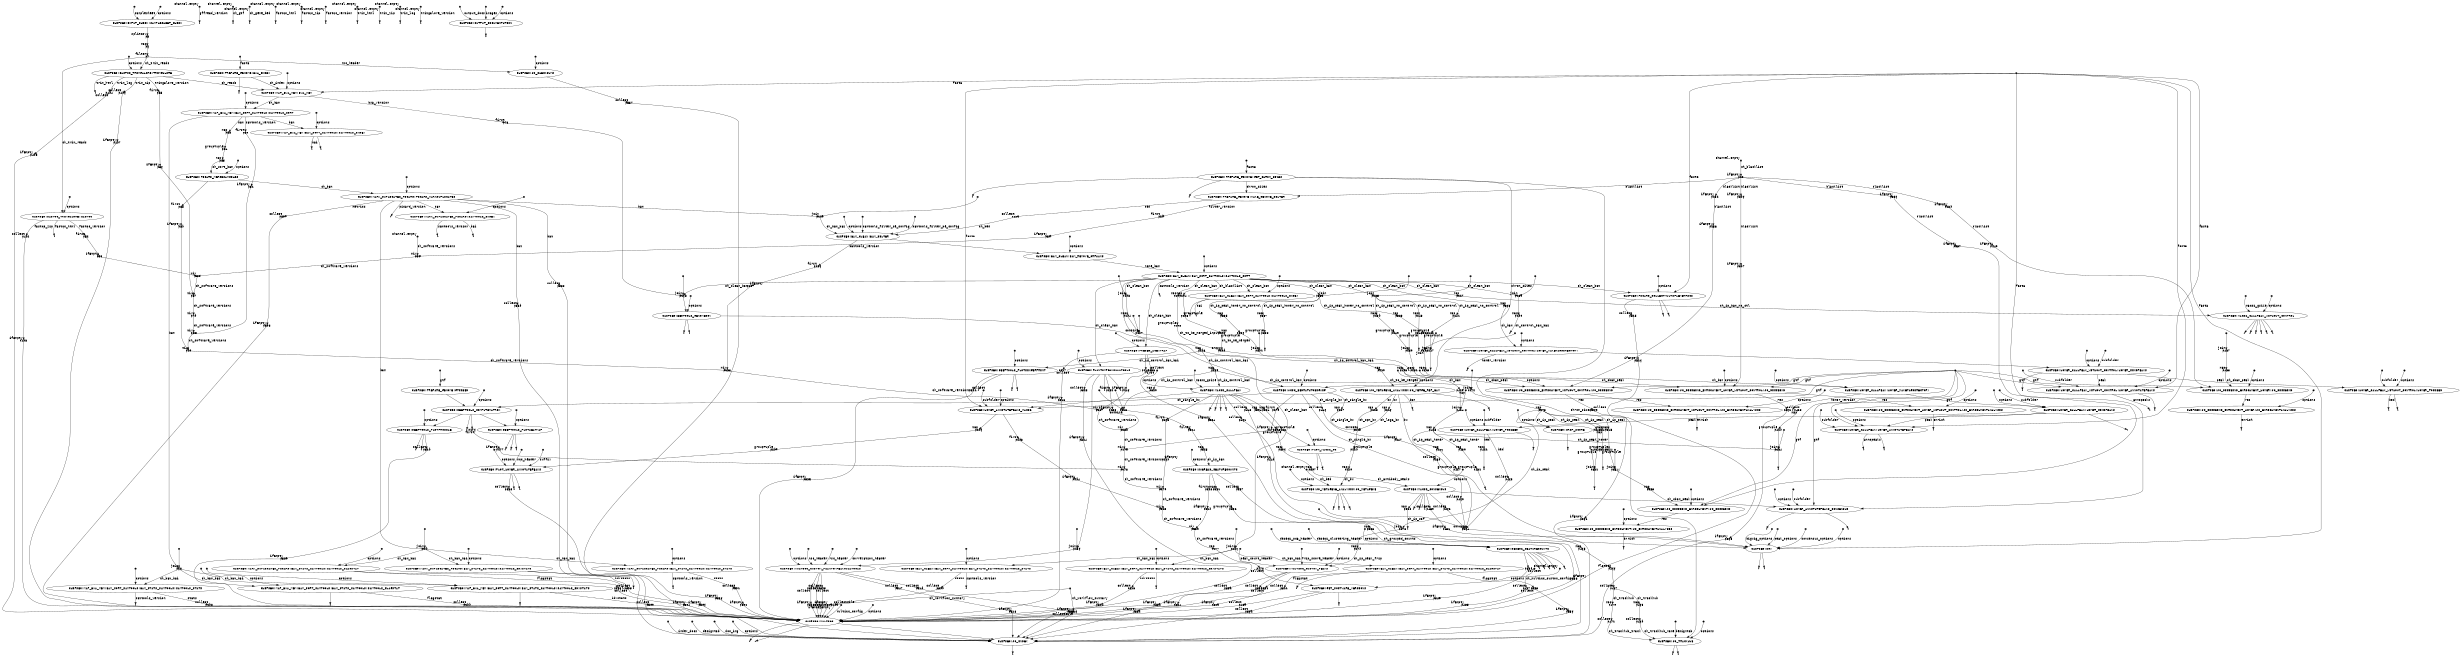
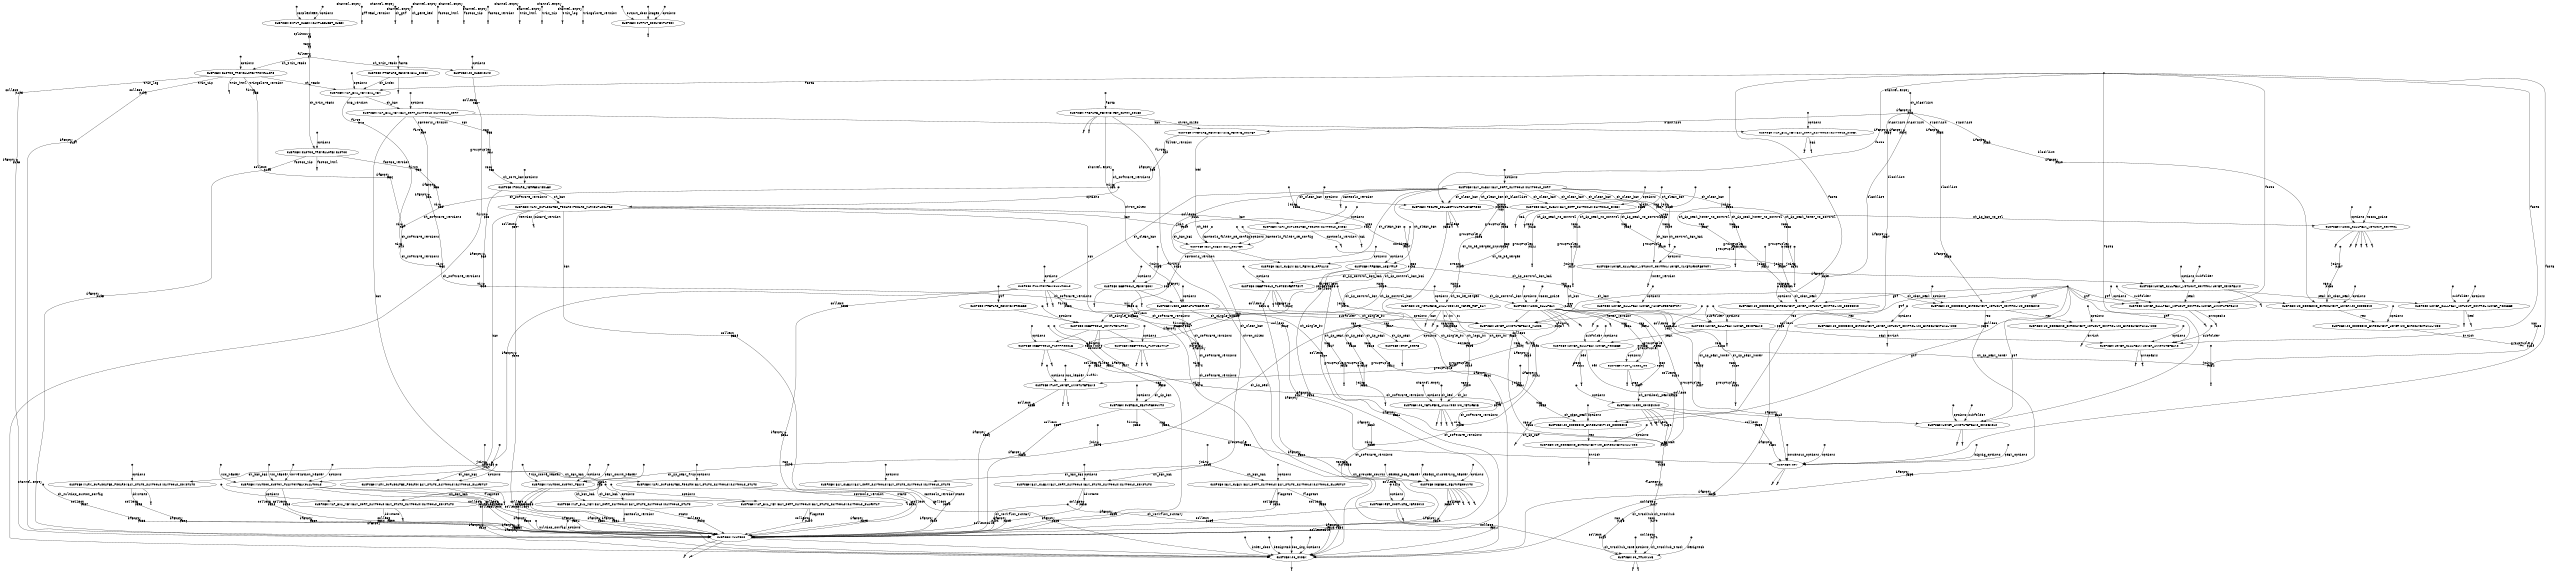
(351, 63) -> (385, 63)
(622, 181) -> (411, 173)
(1135, 266) -> none
(1208, 498) -> none
